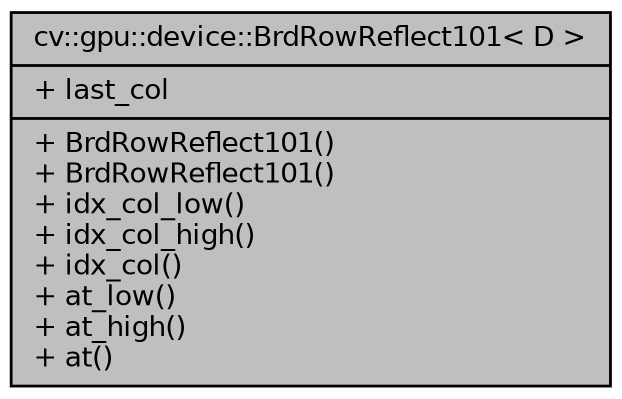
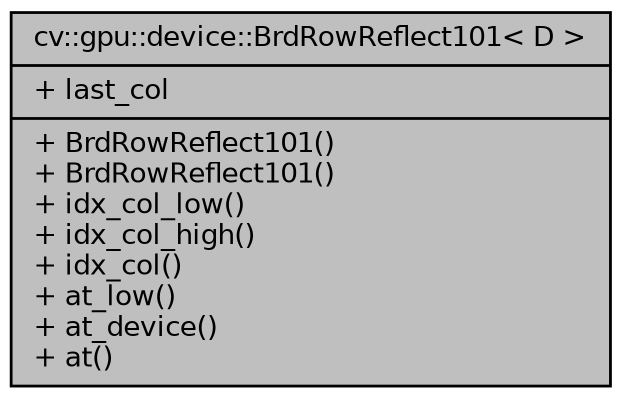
(110, 328) -> (127, 328)
